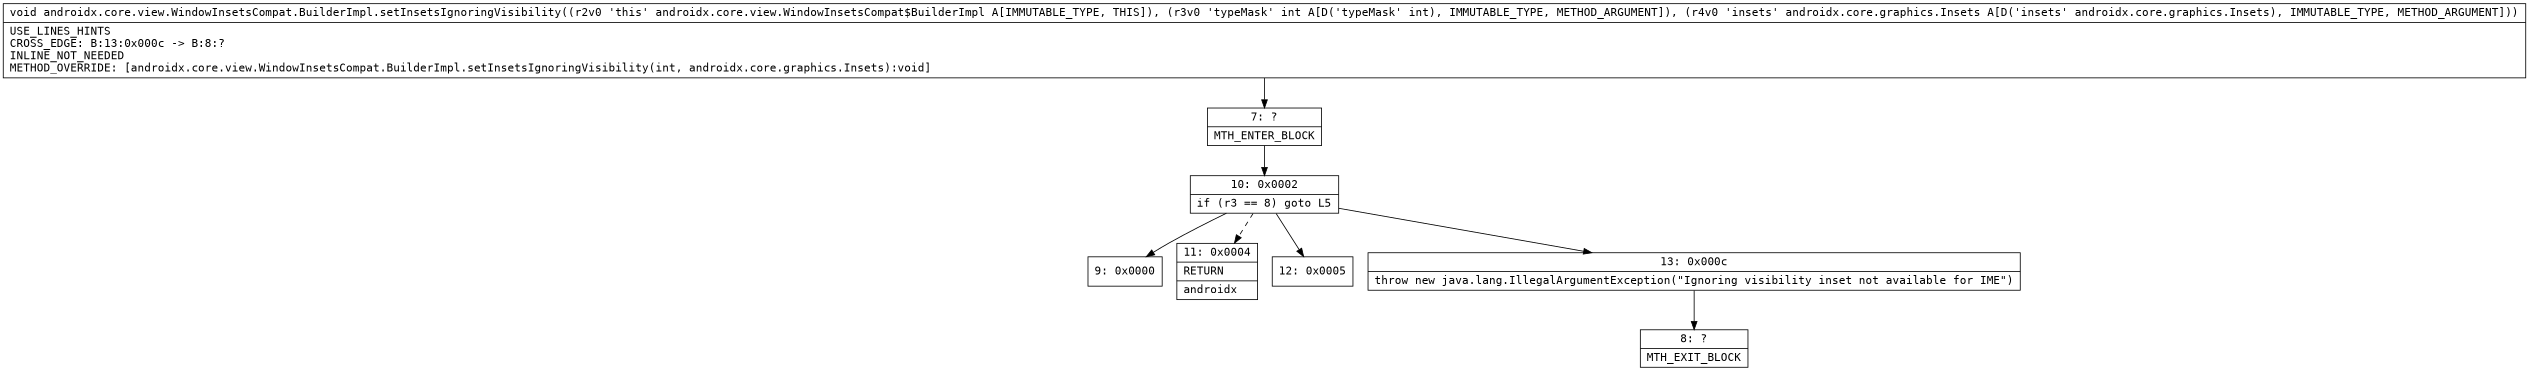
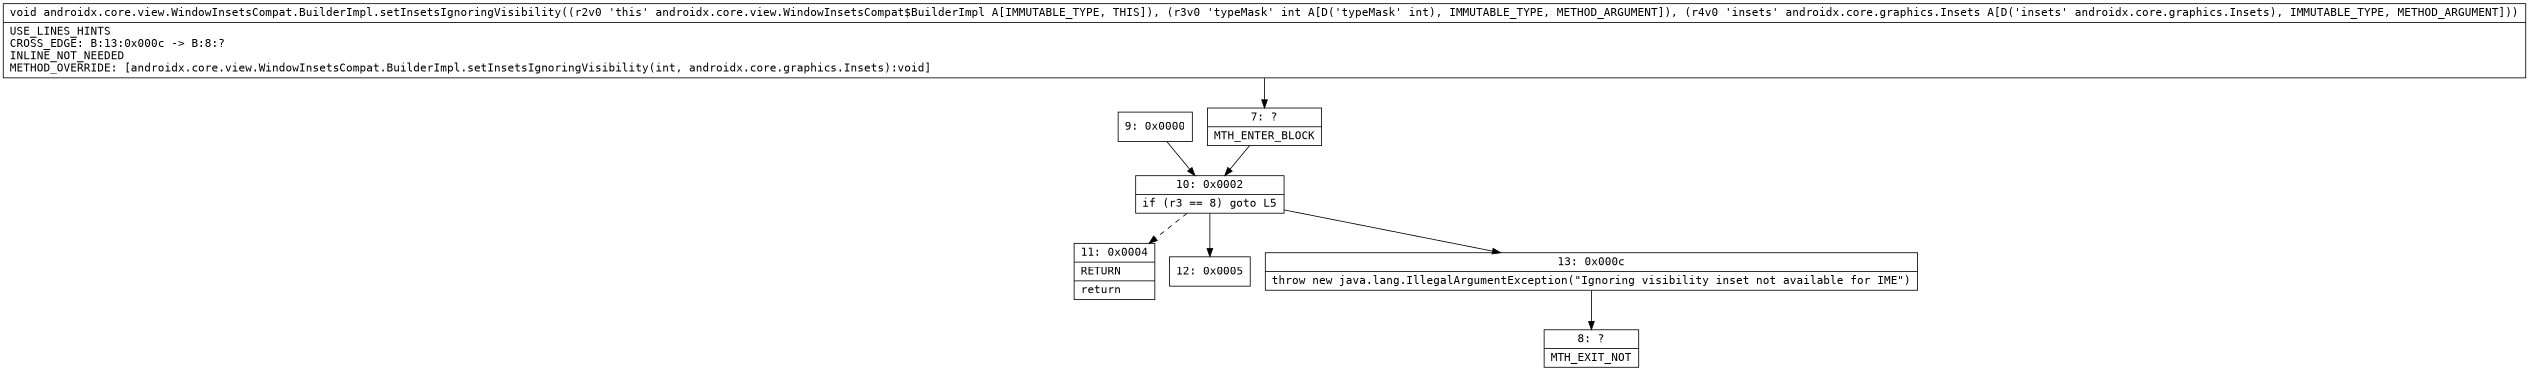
(1189, 232) -> (1178, 155)
(1211, 290) -> (1101, 290)
(1694, 357) -> (1591, 357)
